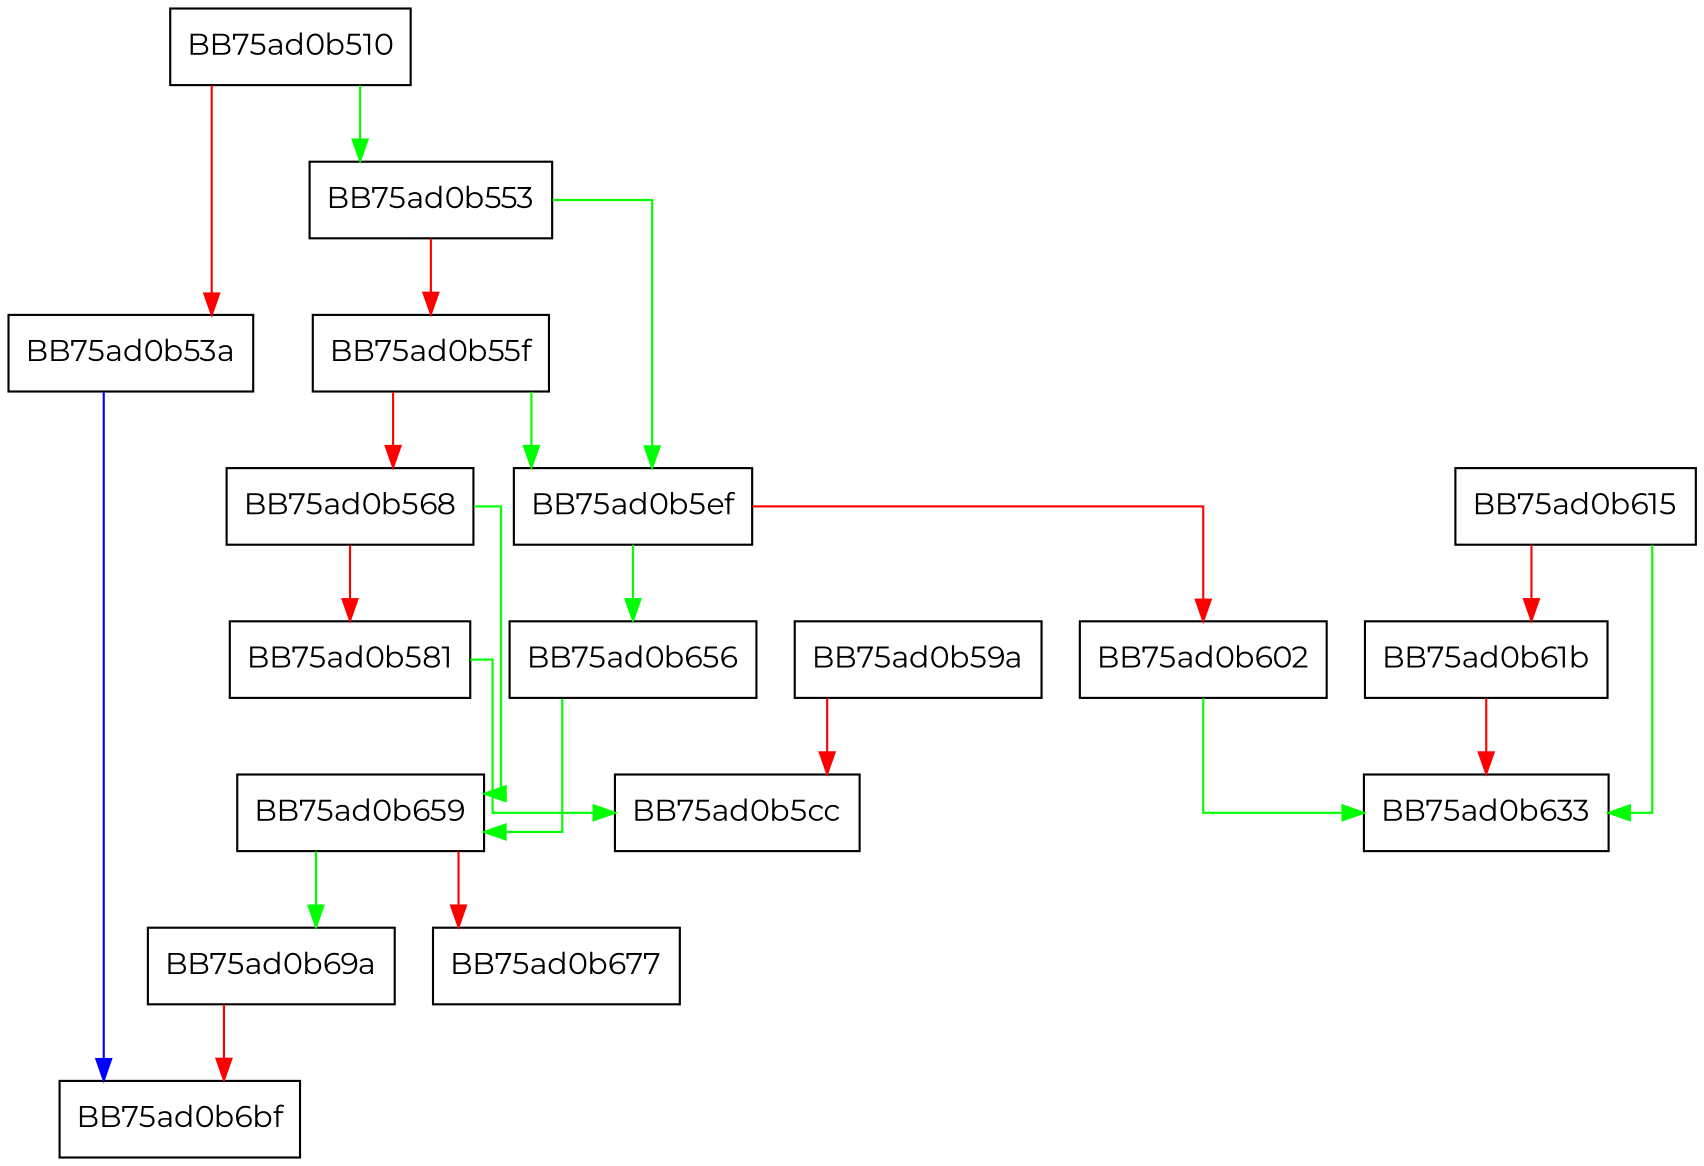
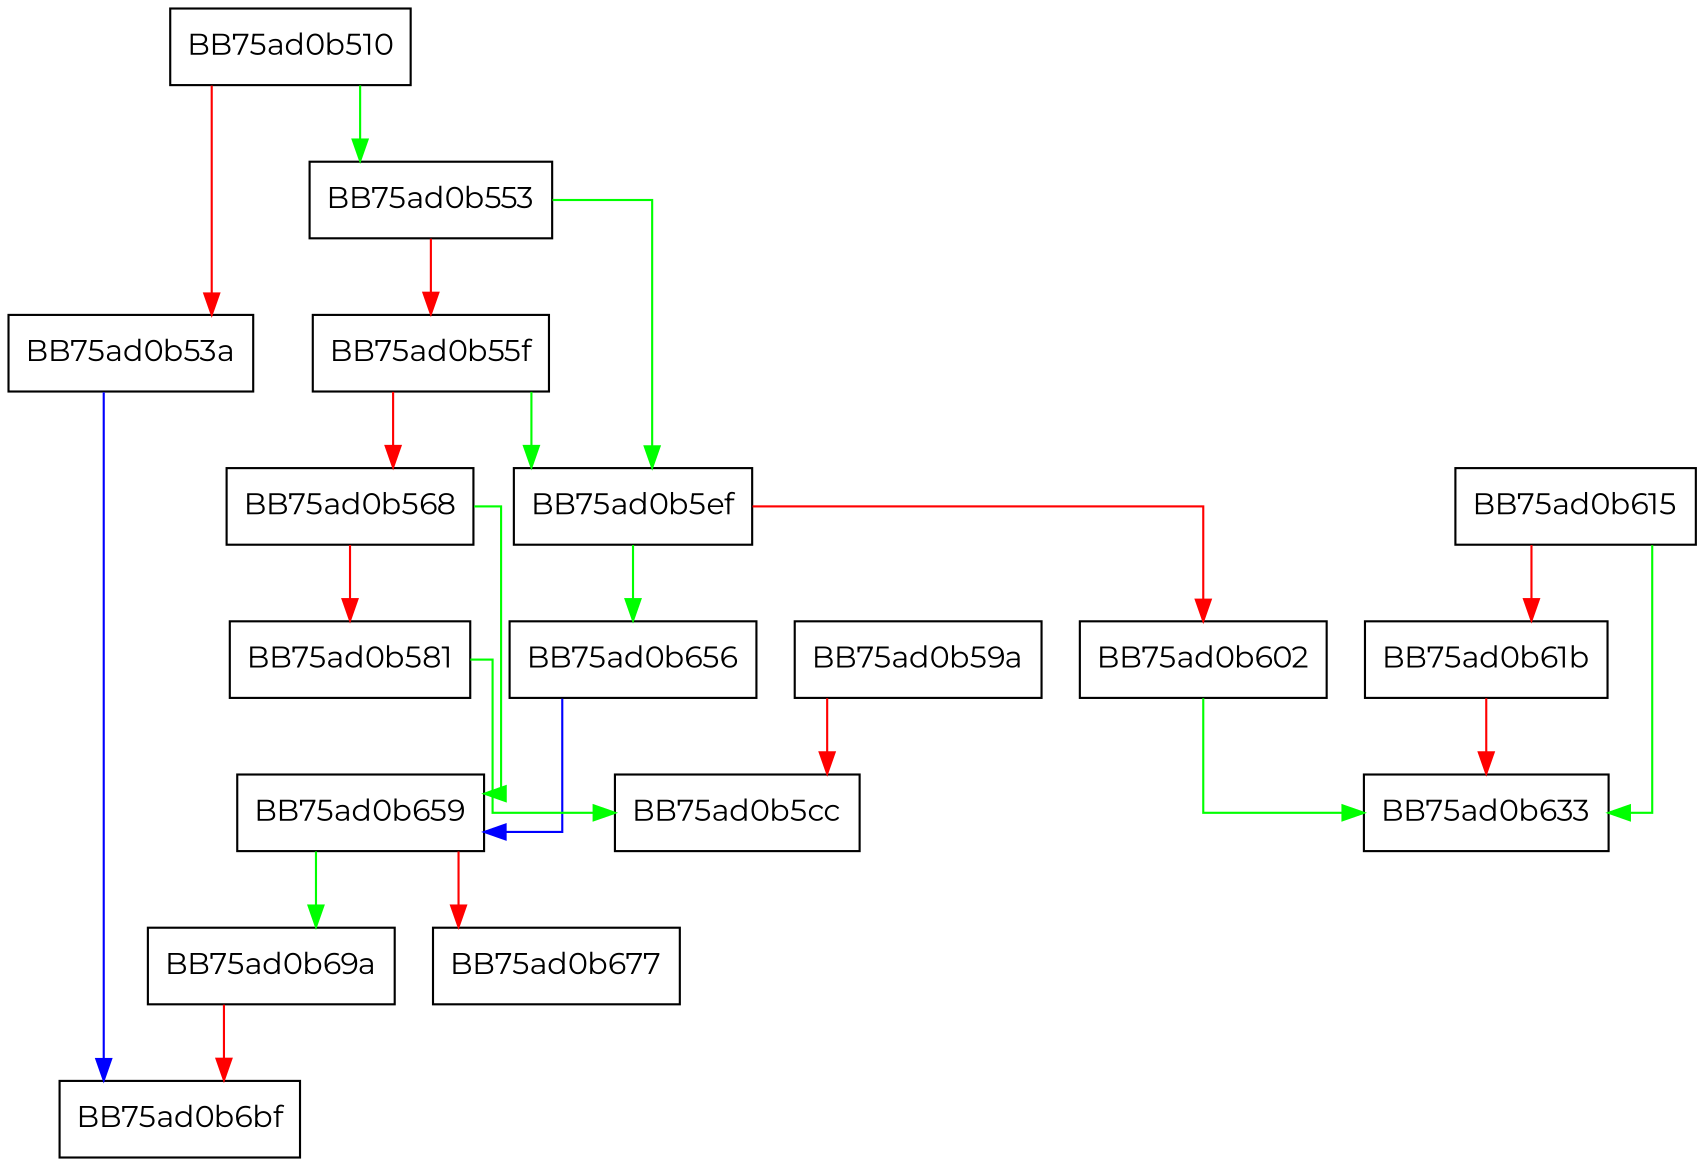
(562, 794) -> (562, 794)
